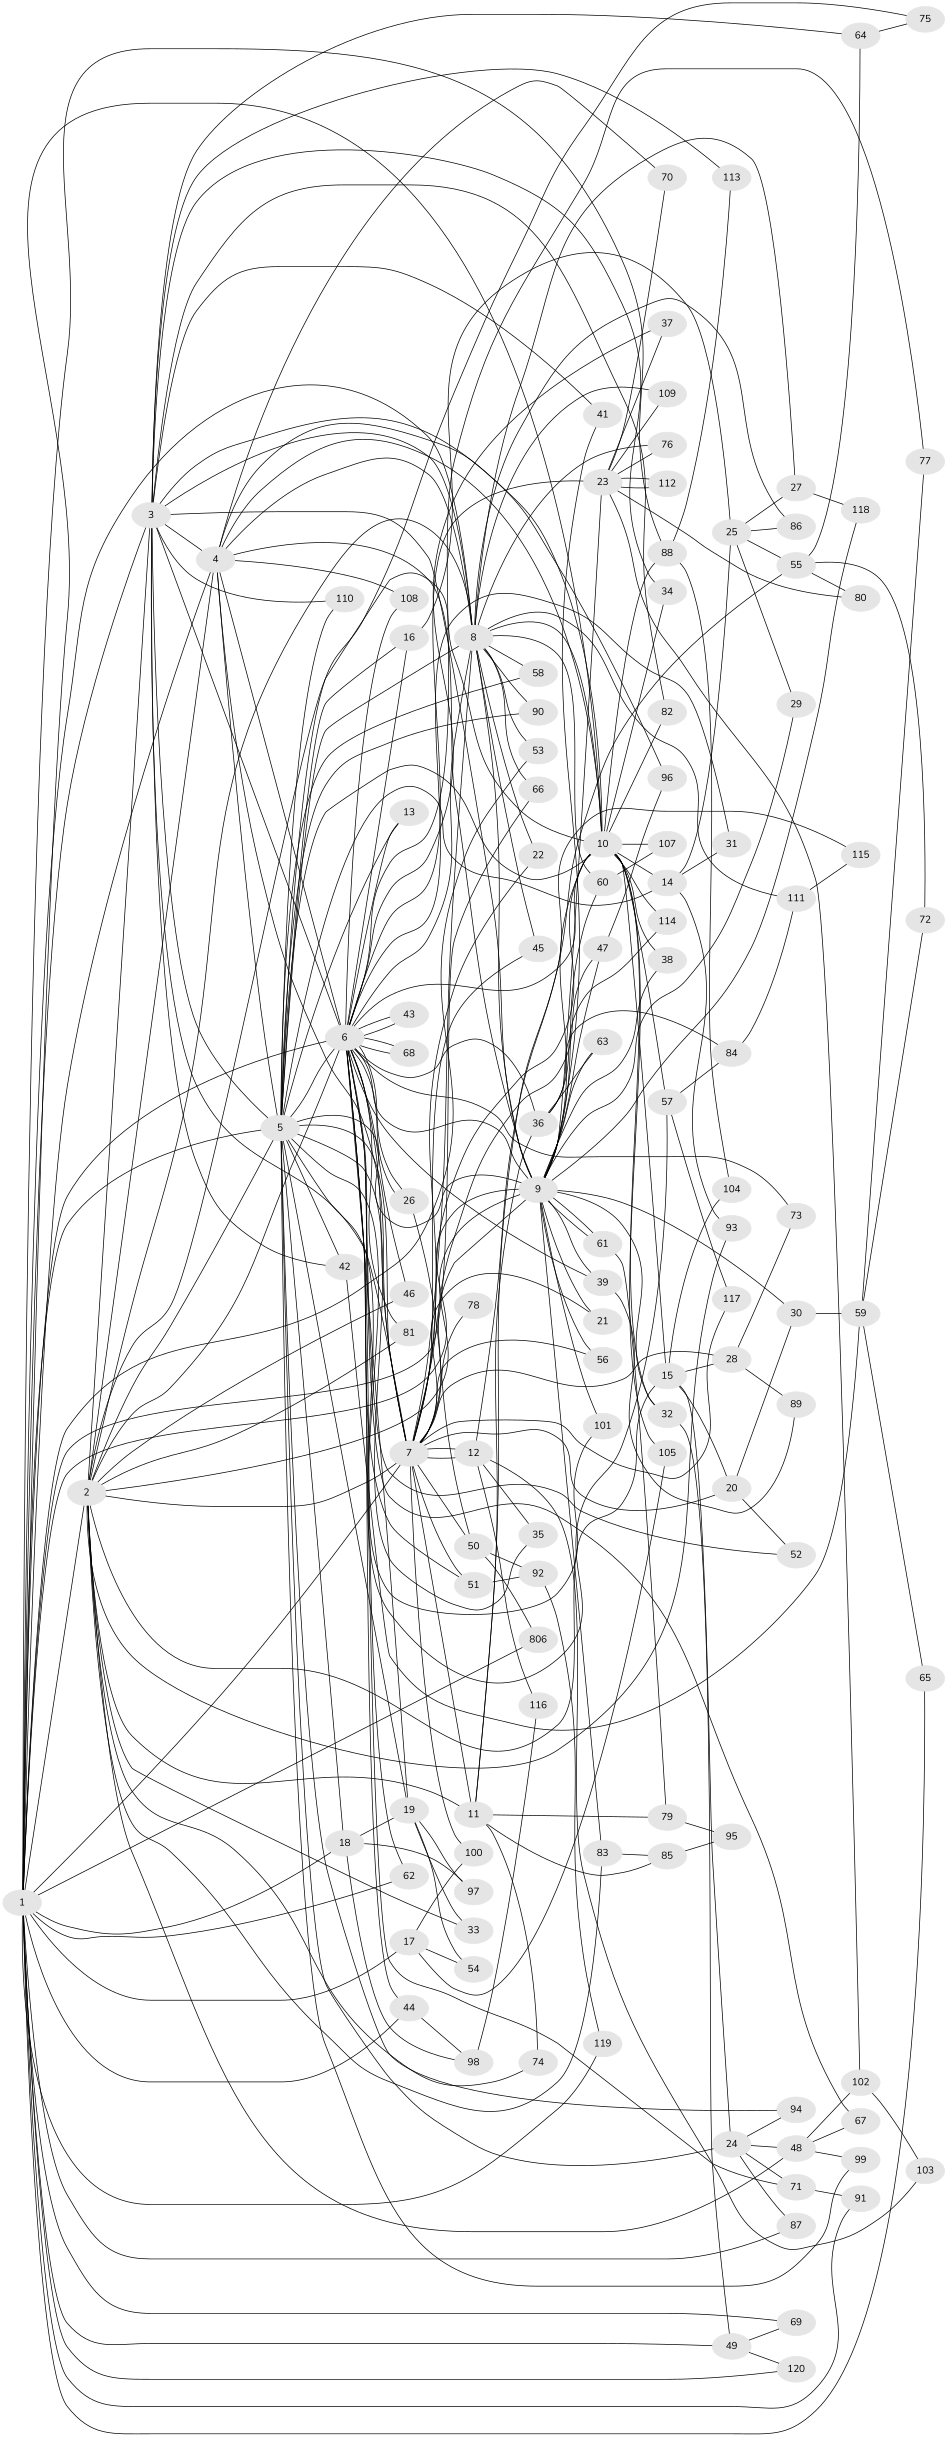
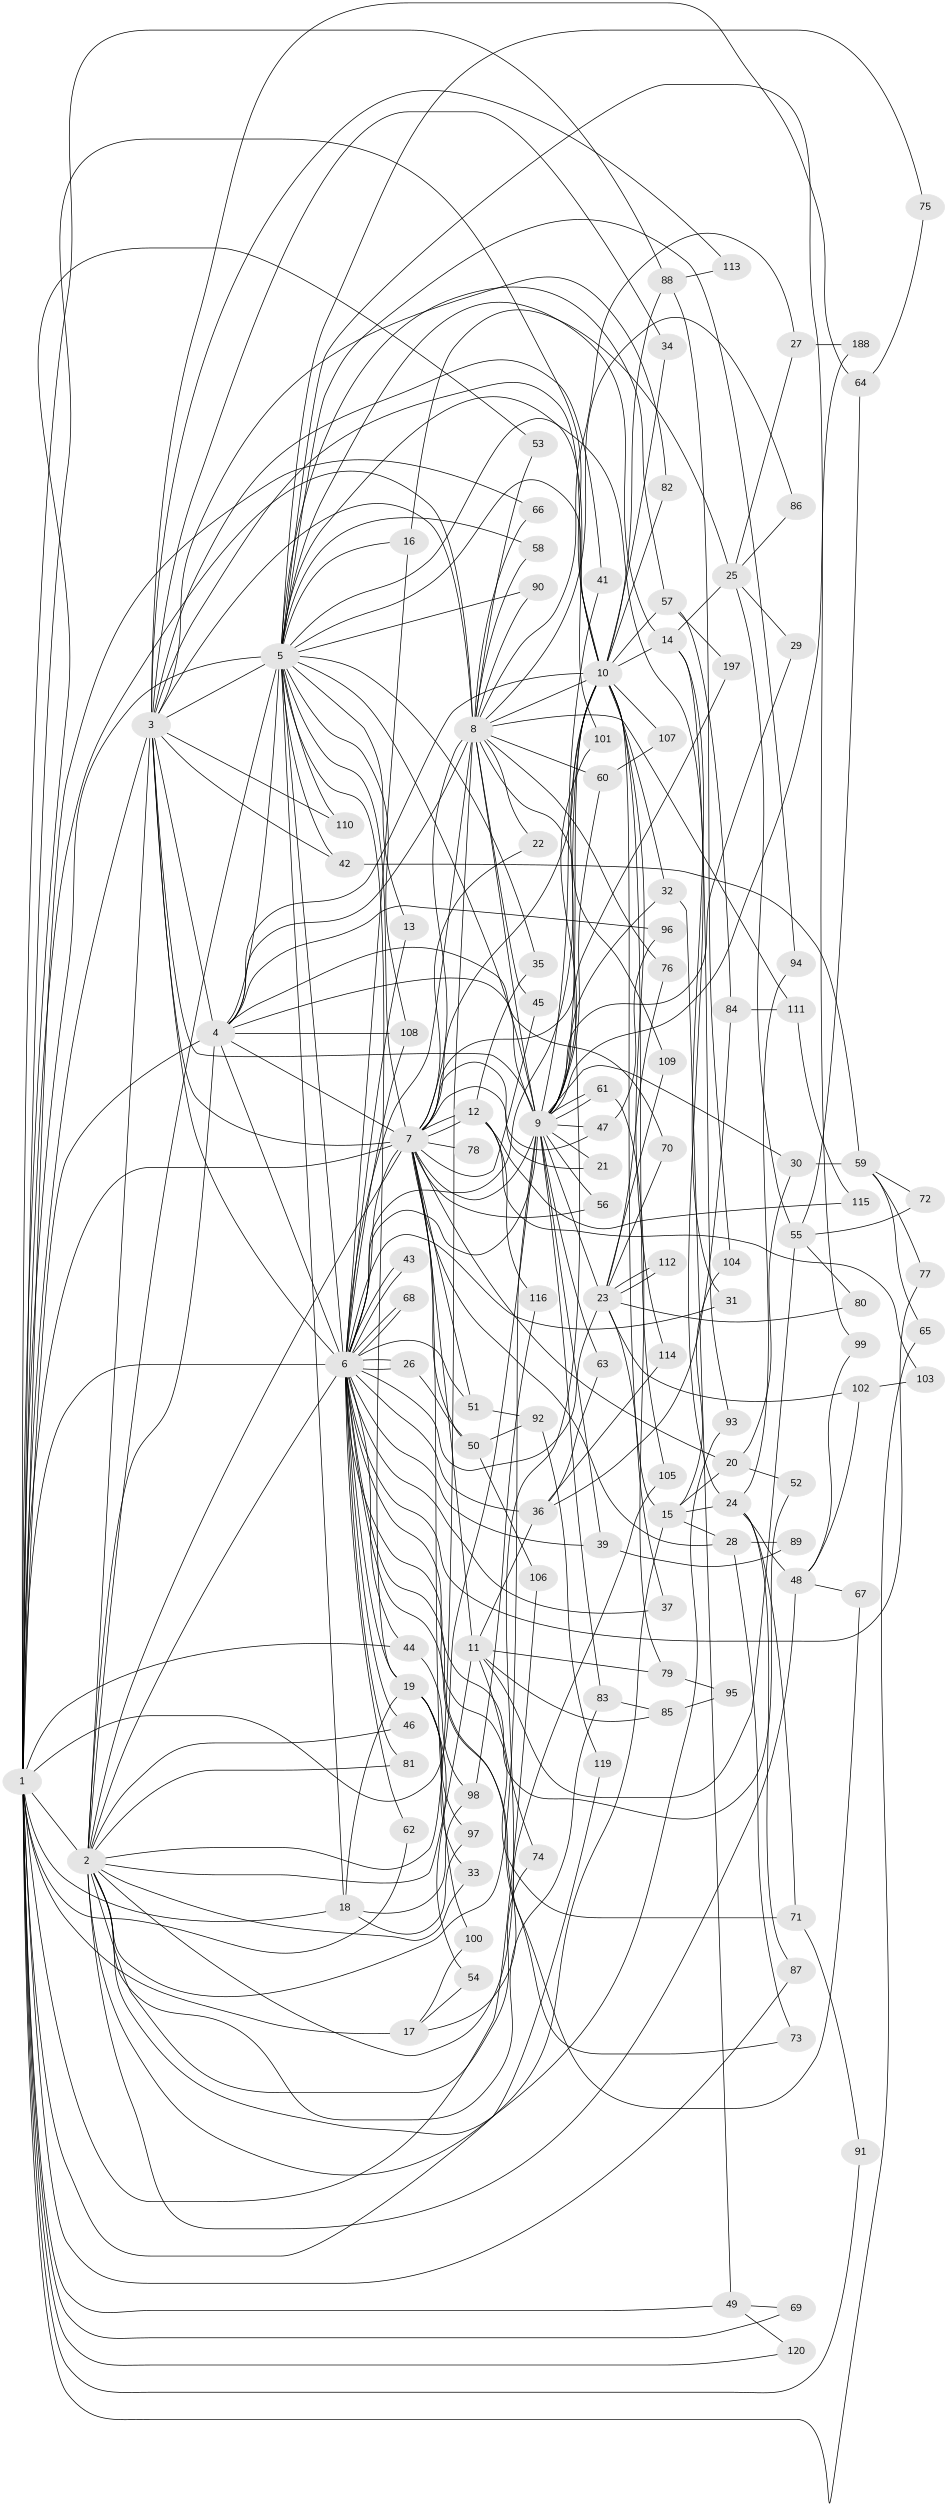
(861, 510) -> (861, 345)
(320, 749) -> (377, 780)
(667, 960) -> none
(732, 1299) -> (732, 667)
(538, 1640) -> (538, 1578)
